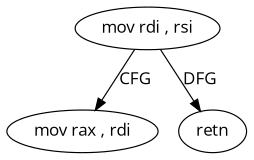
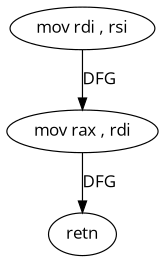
(177, 75) -> (82, 177)
(136, 80) -> (100, 80)
